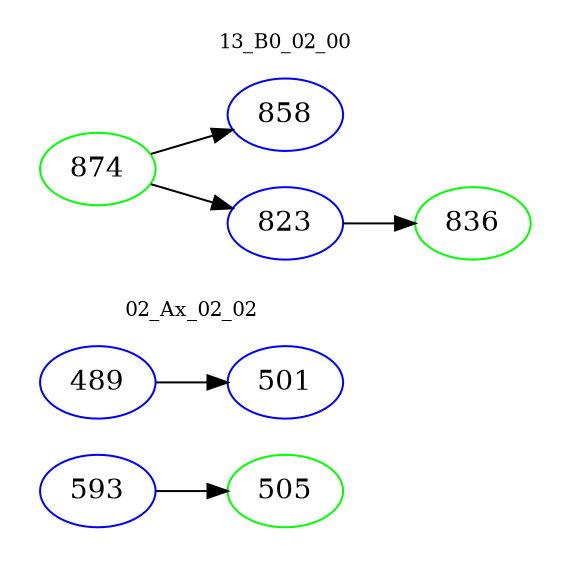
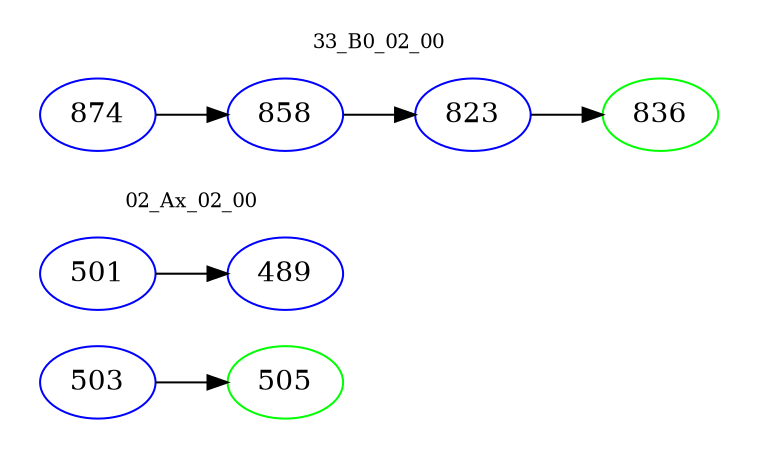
(285, 43) -> (379, 43)
(98, 169) -> (98, 115)
(182, 193) -> (369, 115)
(192, 311) -> (192, 202)
(182, 382) -> (182, 274)
(98, 491) -> (98, 382)
